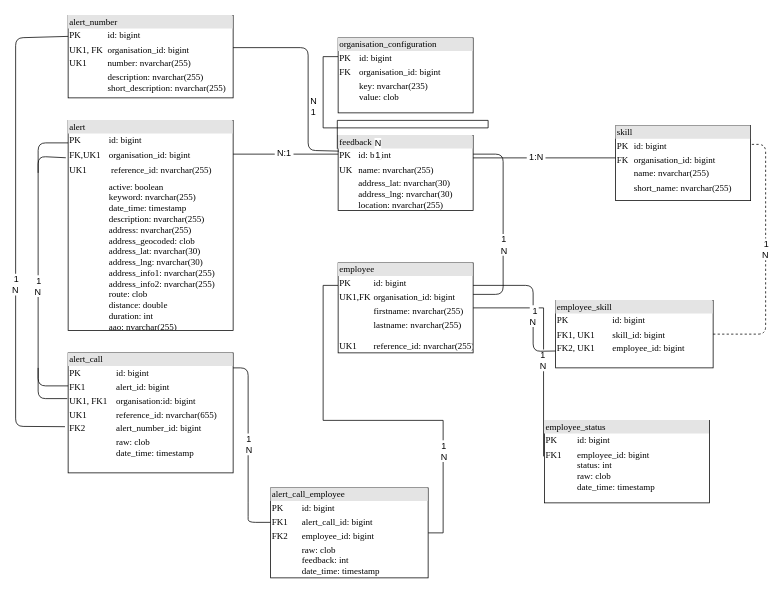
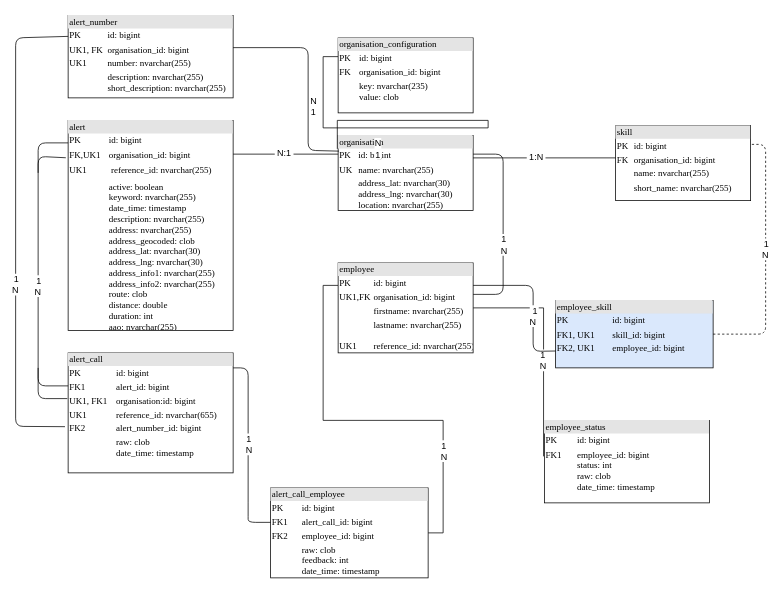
(397, 168) -> (397, 168)
(634, 334) -> (634, 334)
